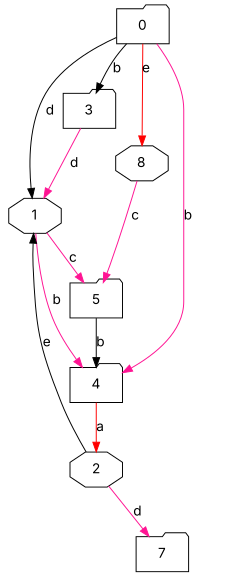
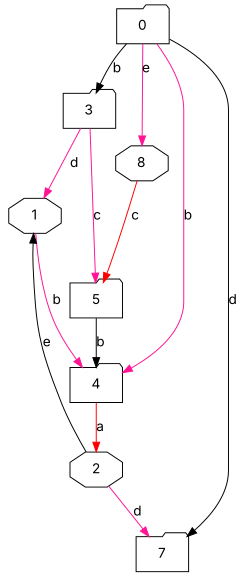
(142, 90) -> (142, 90)
(44, 96) -> (228, 277)
(123, 227) -> (123, 227)
(62, 254) -> (93, 201)
